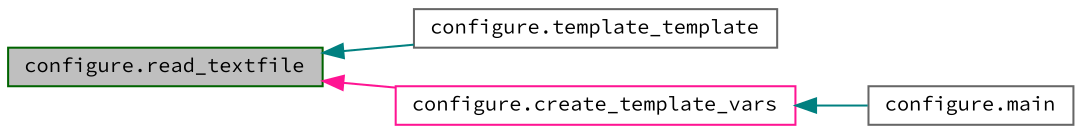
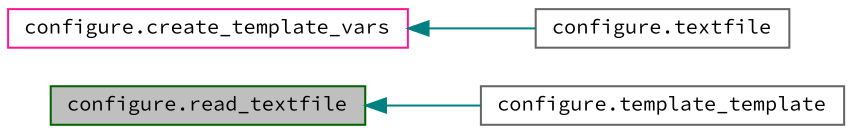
(370, 85) -> none
(971, 106) -> (663, 28)
